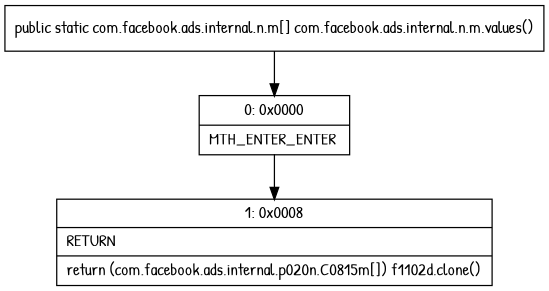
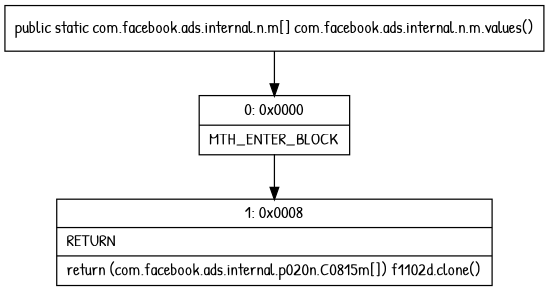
(273, 139) -> (274, 139)
